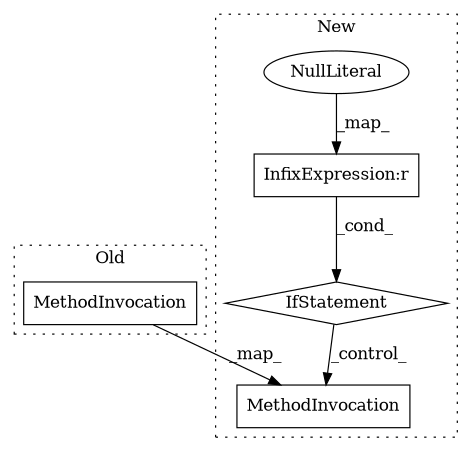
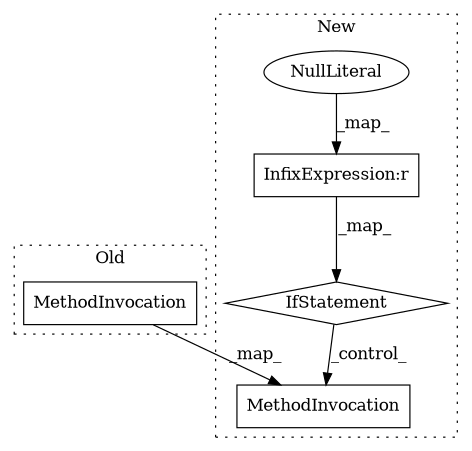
(365, 227) -> (365, 227)
